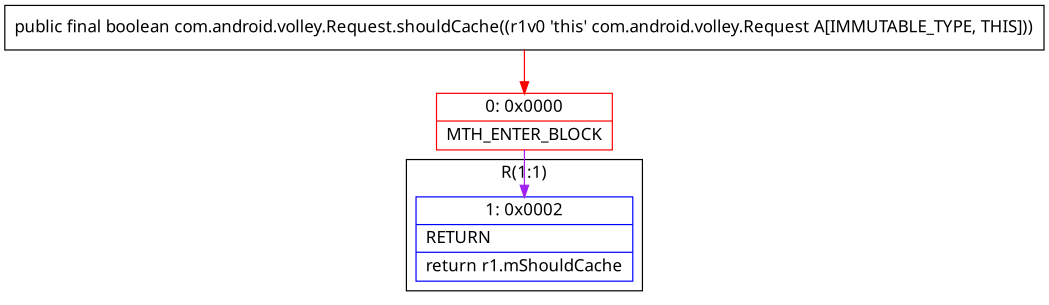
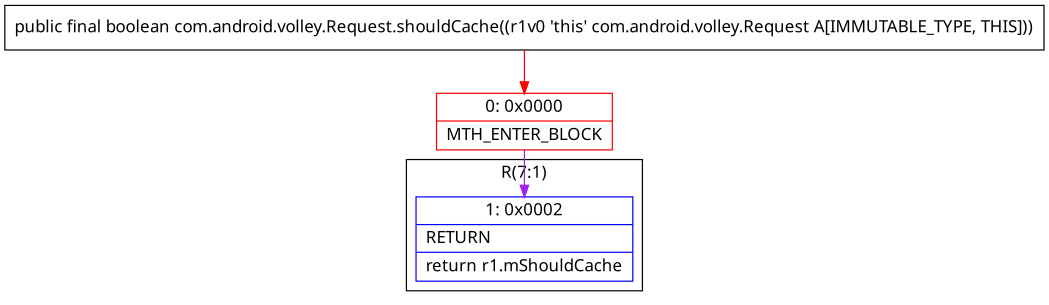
(524, 173) -> (524, 173)
